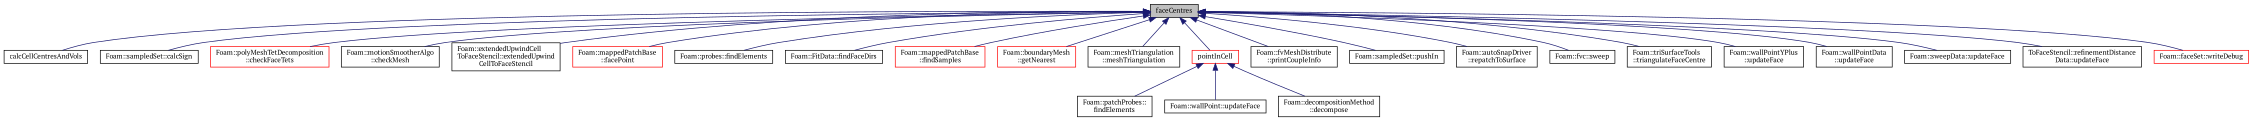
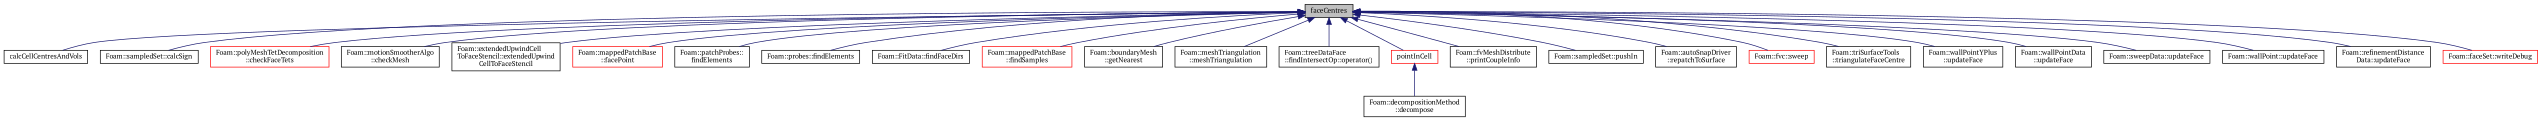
(1037, 57) -> (1124, 57)
none -> (1329, 57)
(1582, 57) -> (1782, 57)
(2082, 57) -> (2384, 57)
(1166, 81) -> (1018, 22)
(1215, 85) -> (1919, 23)
